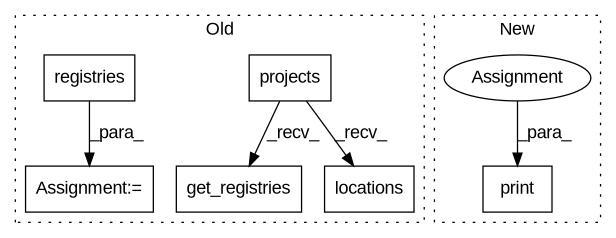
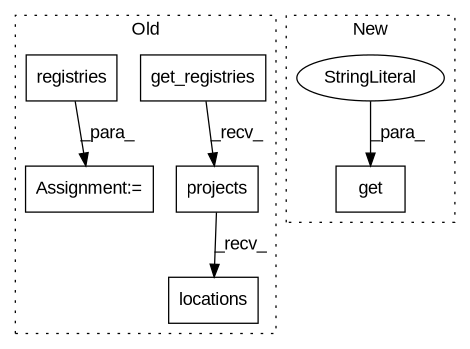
(518, 78) -> (371, 78)
(267, 128) -> (209, 127)
(518, 189) -> (371, 189)
